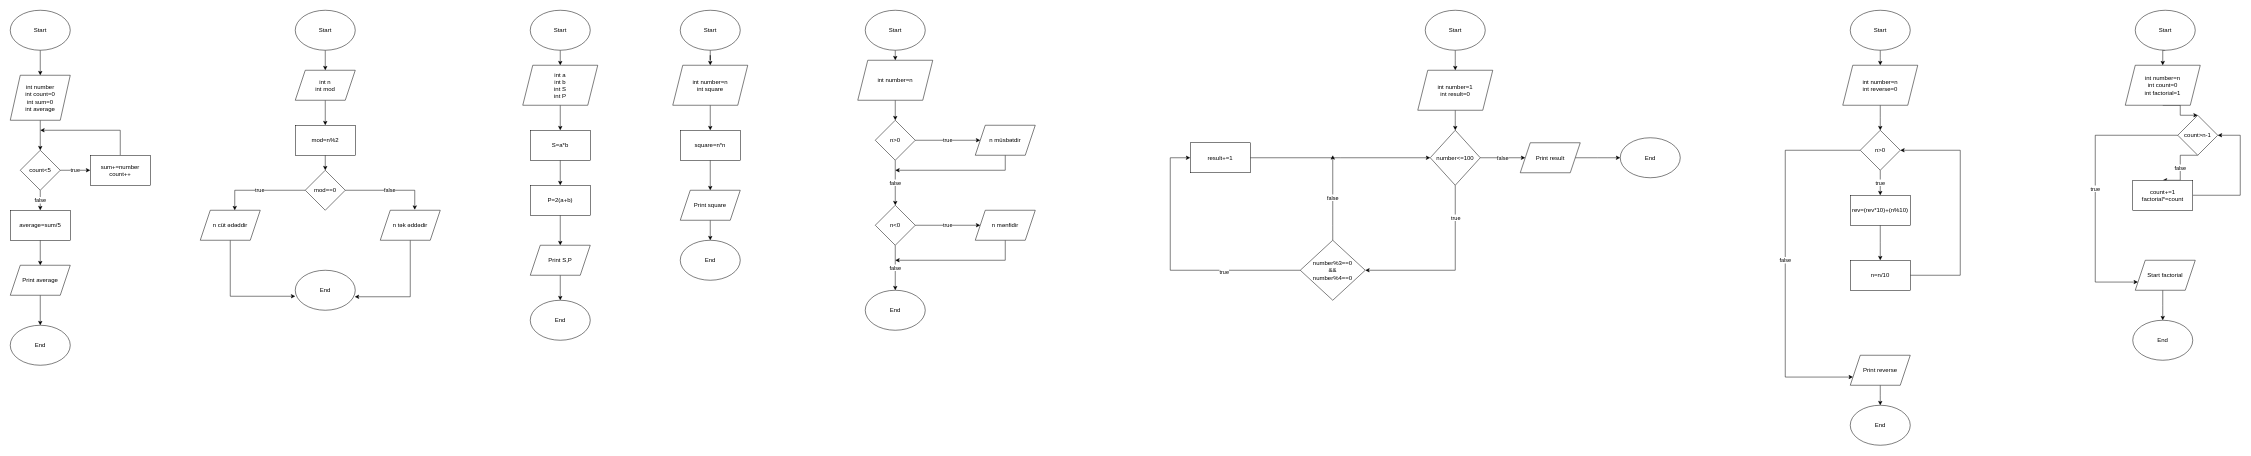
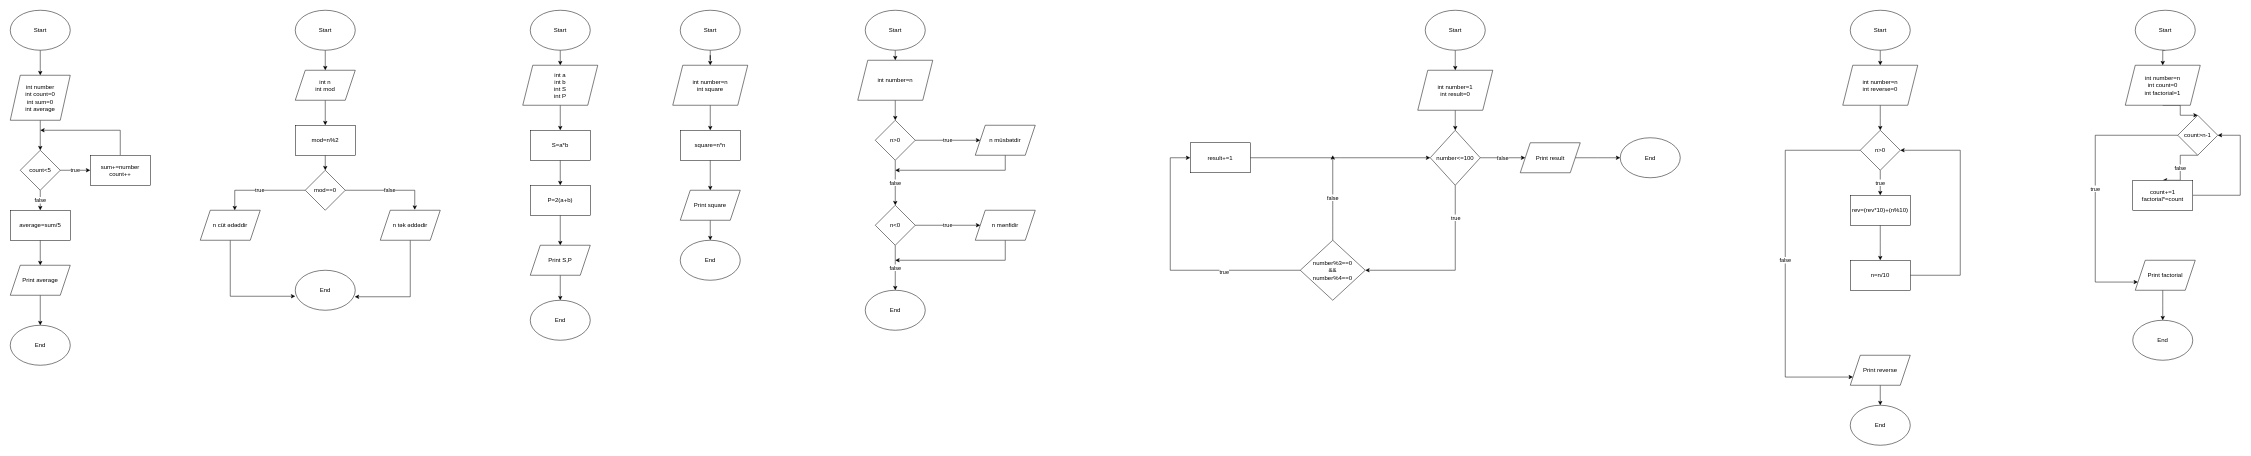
(2165, 275) -> (2165, 275)
